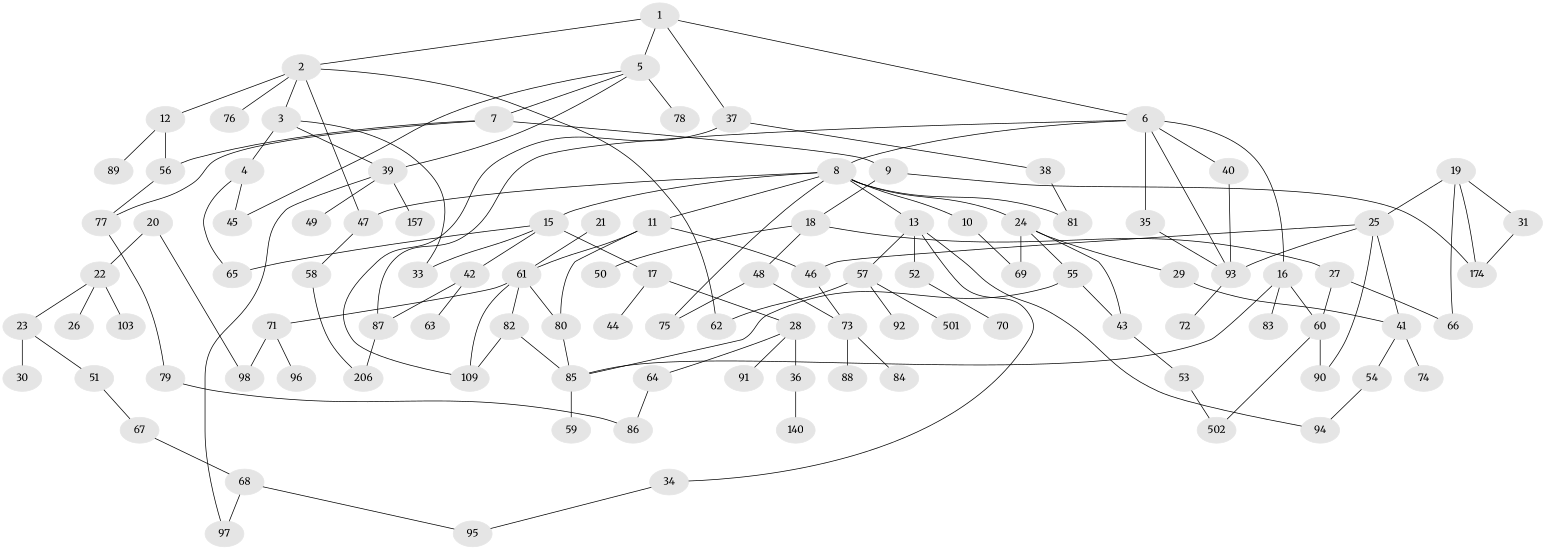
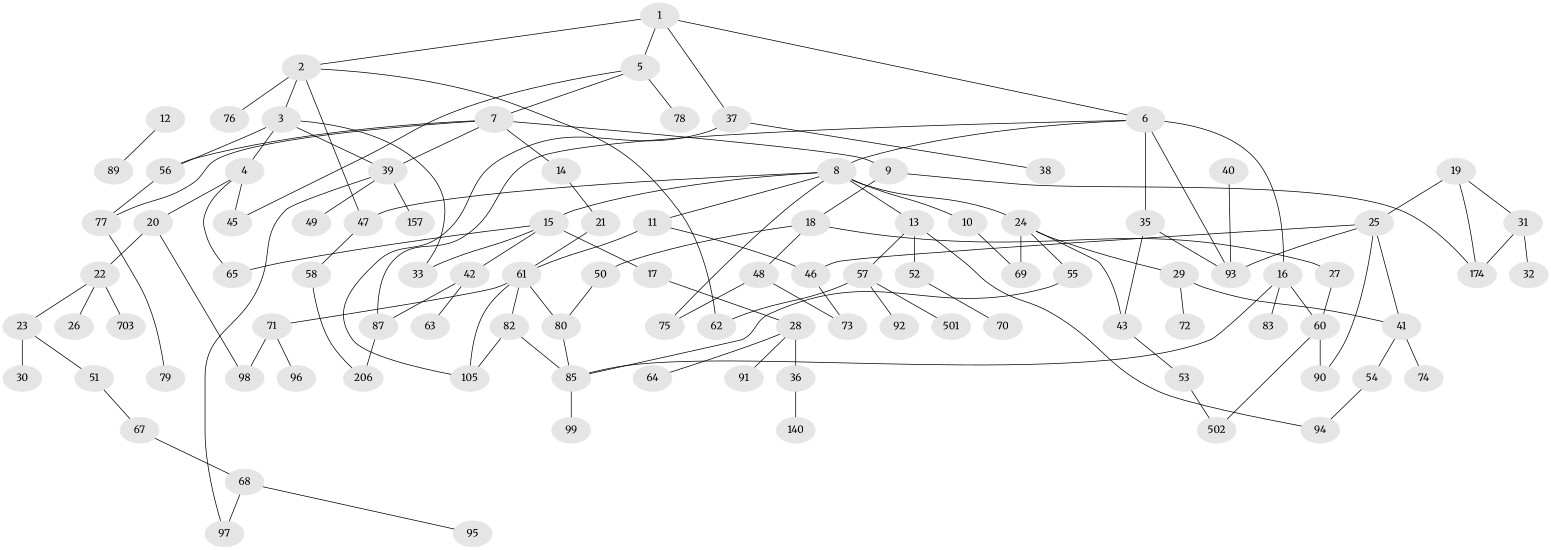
(233, 94) -> none
(521, 132) -> (441, 145)
(165, 145) -> (224, 146)
(1187, 145) -> none
none -> (561, 171)
none -> (199, 197)
(1073, 223) -> none
(582, 258) -> (581, 301)
none -> (1529, 275)
(1098, 301) -> (1134, 275)
(1208, 301) -> (1182, 301)
(126, 327) -> (126, 327)
(613, 327) -> none
(1453, 327) -> none
(470, 378) -> (470, 378)
(848, 378) -> none
(899, 378) -> none
(571, 430) -> (571, 430)
(633, 430) -> none
(669, 482) -> none
